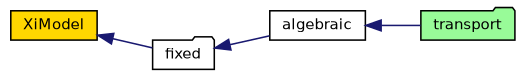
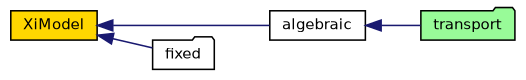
(250, 40) -> (191, 25)
